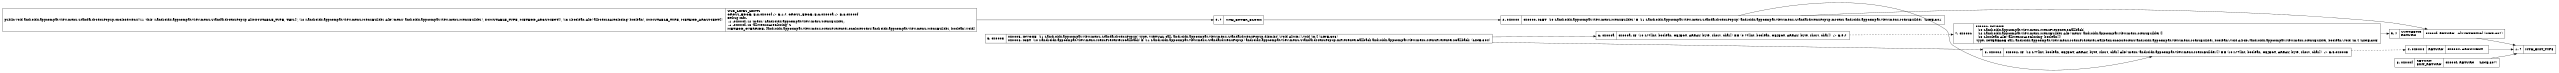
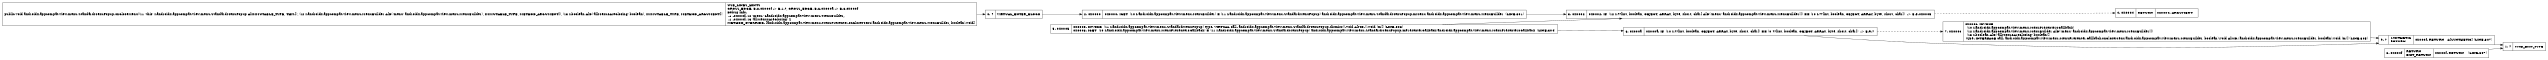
(2113, 10) -> (2090, 47)
(1244, 20) -> (1019, 14)
(2500, 49) -> none
